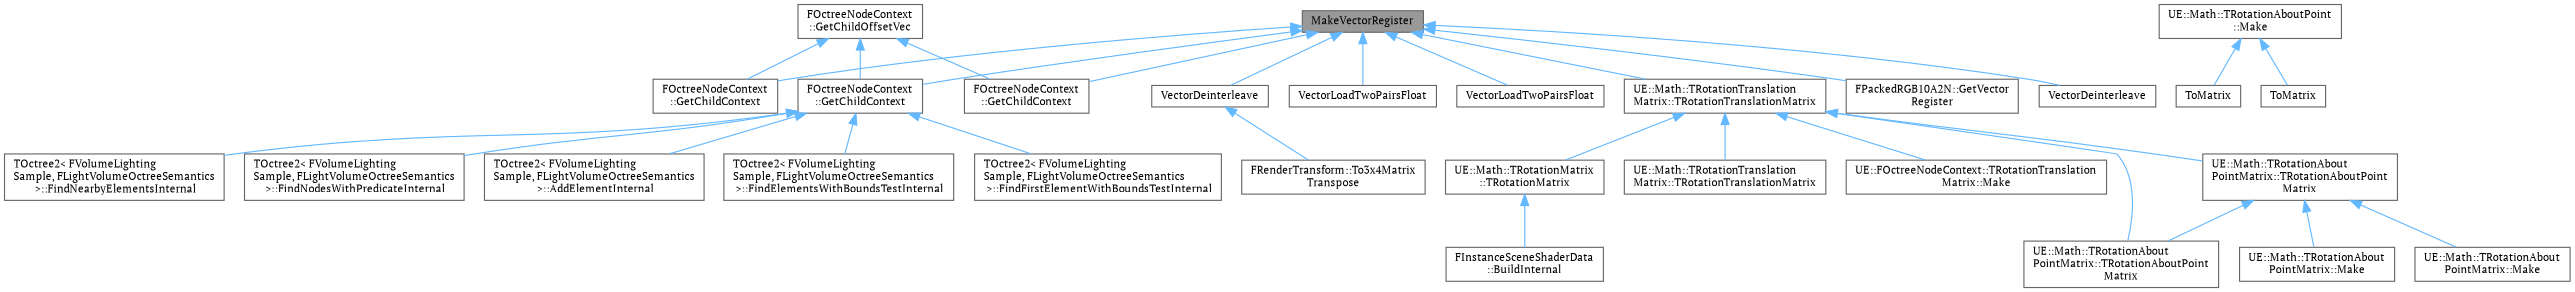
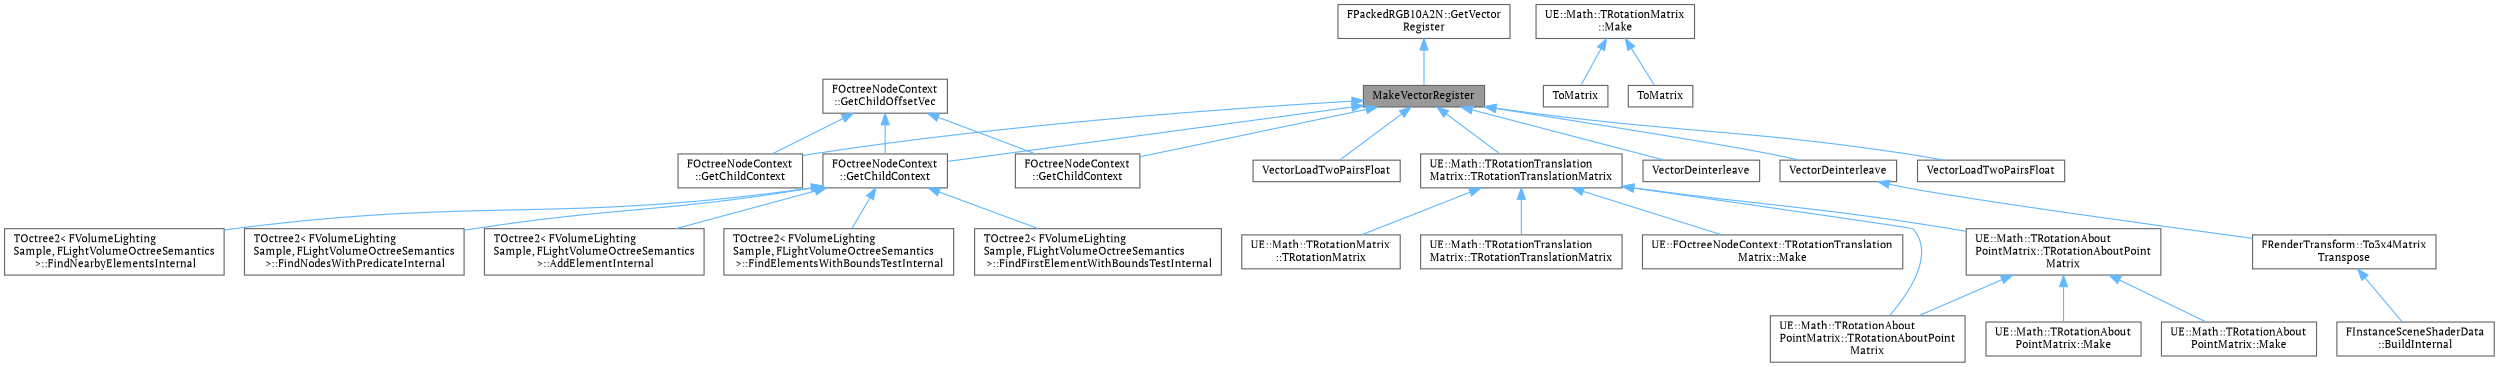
(2250, 22) -> (1615, 22)
(1641, 54) -> (1424, 68)
(1525, 227) -> (2384, 300)
